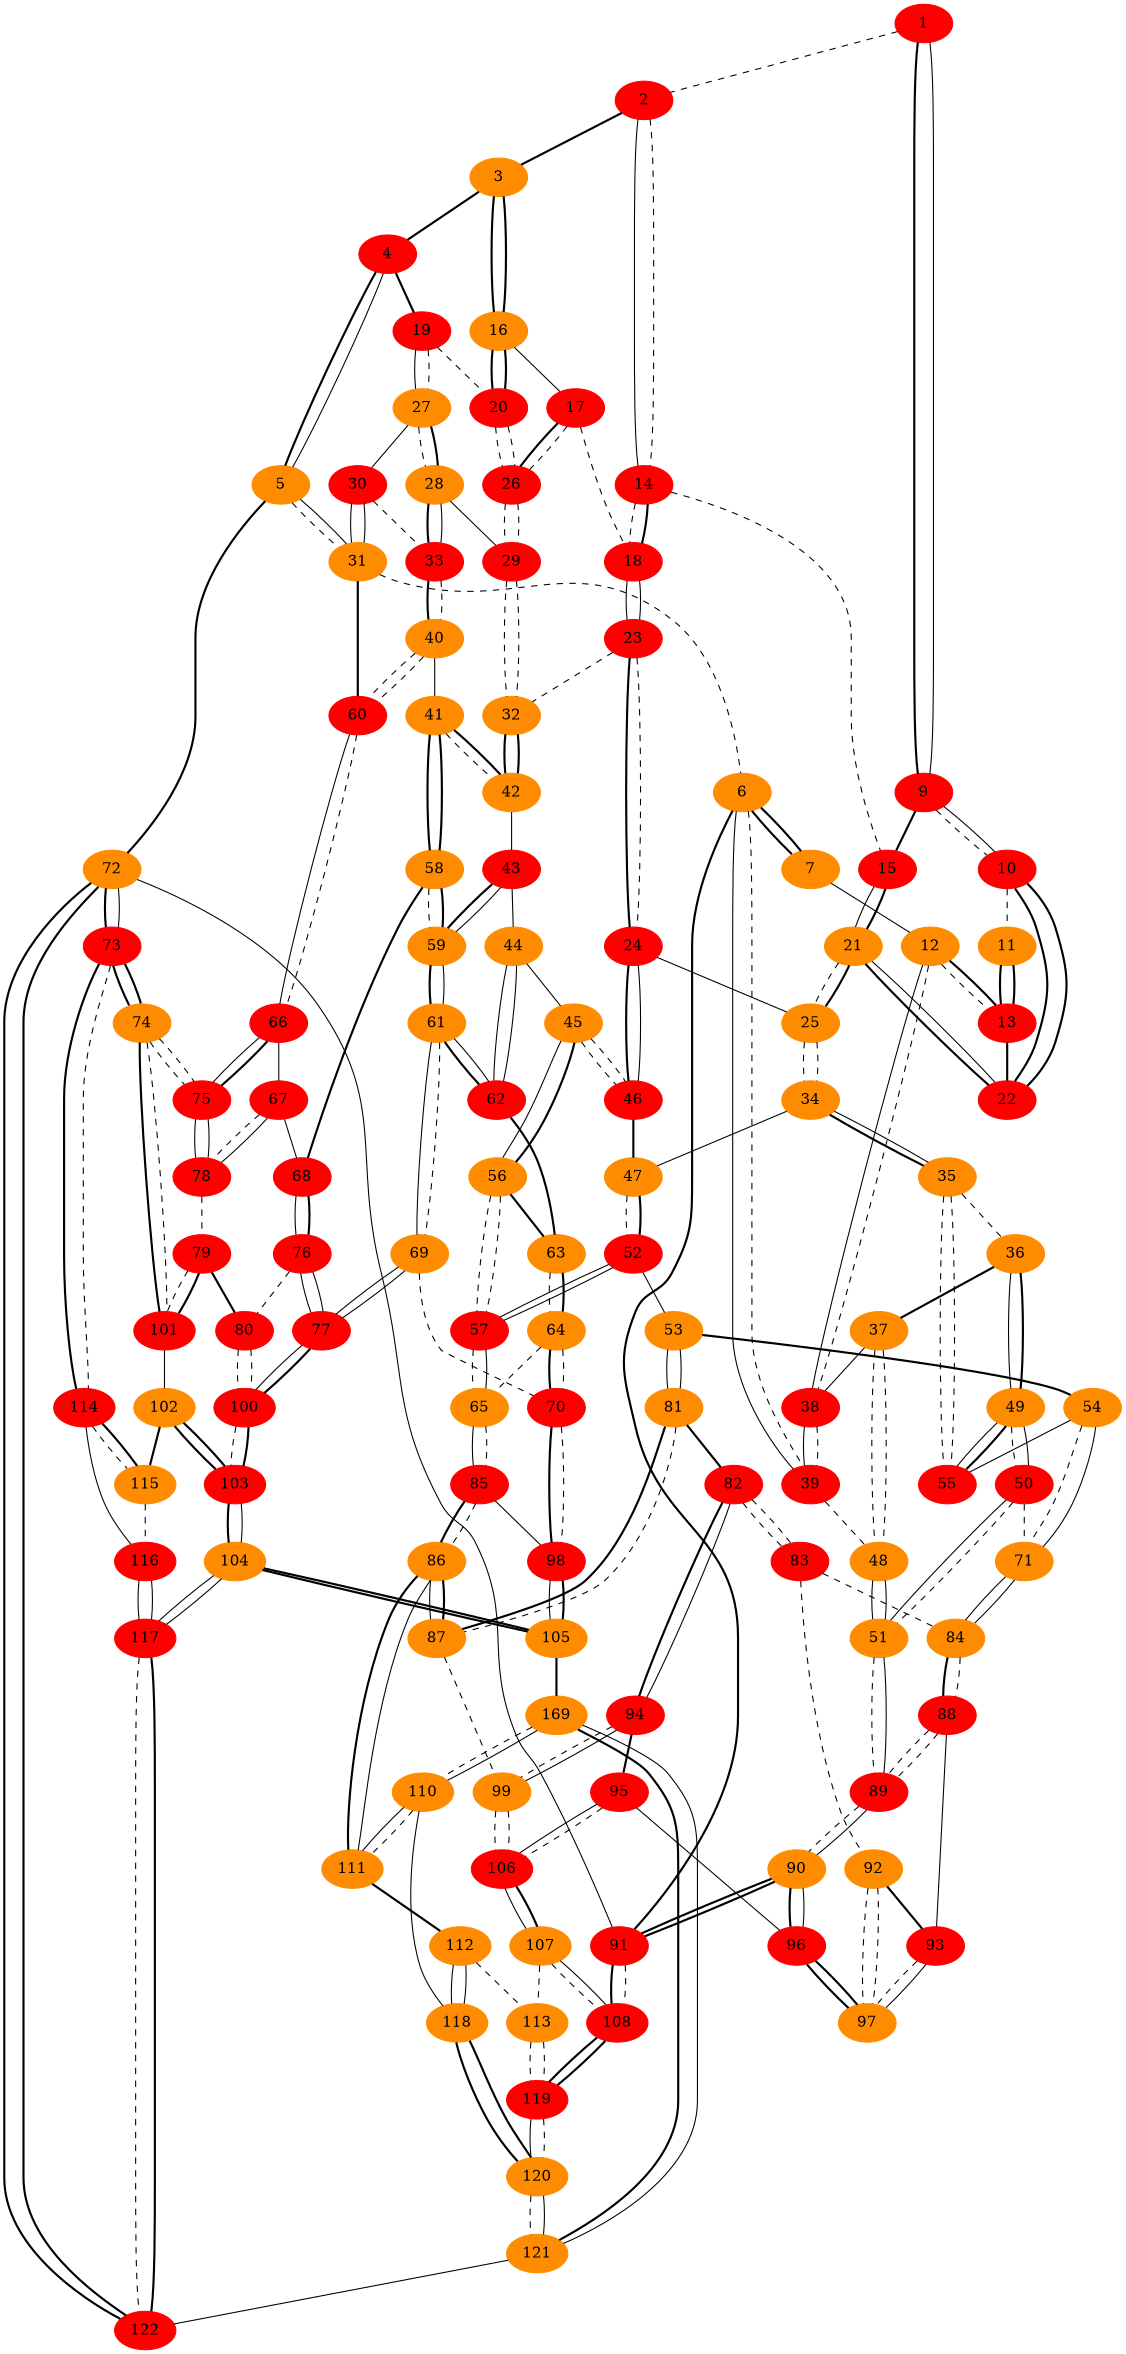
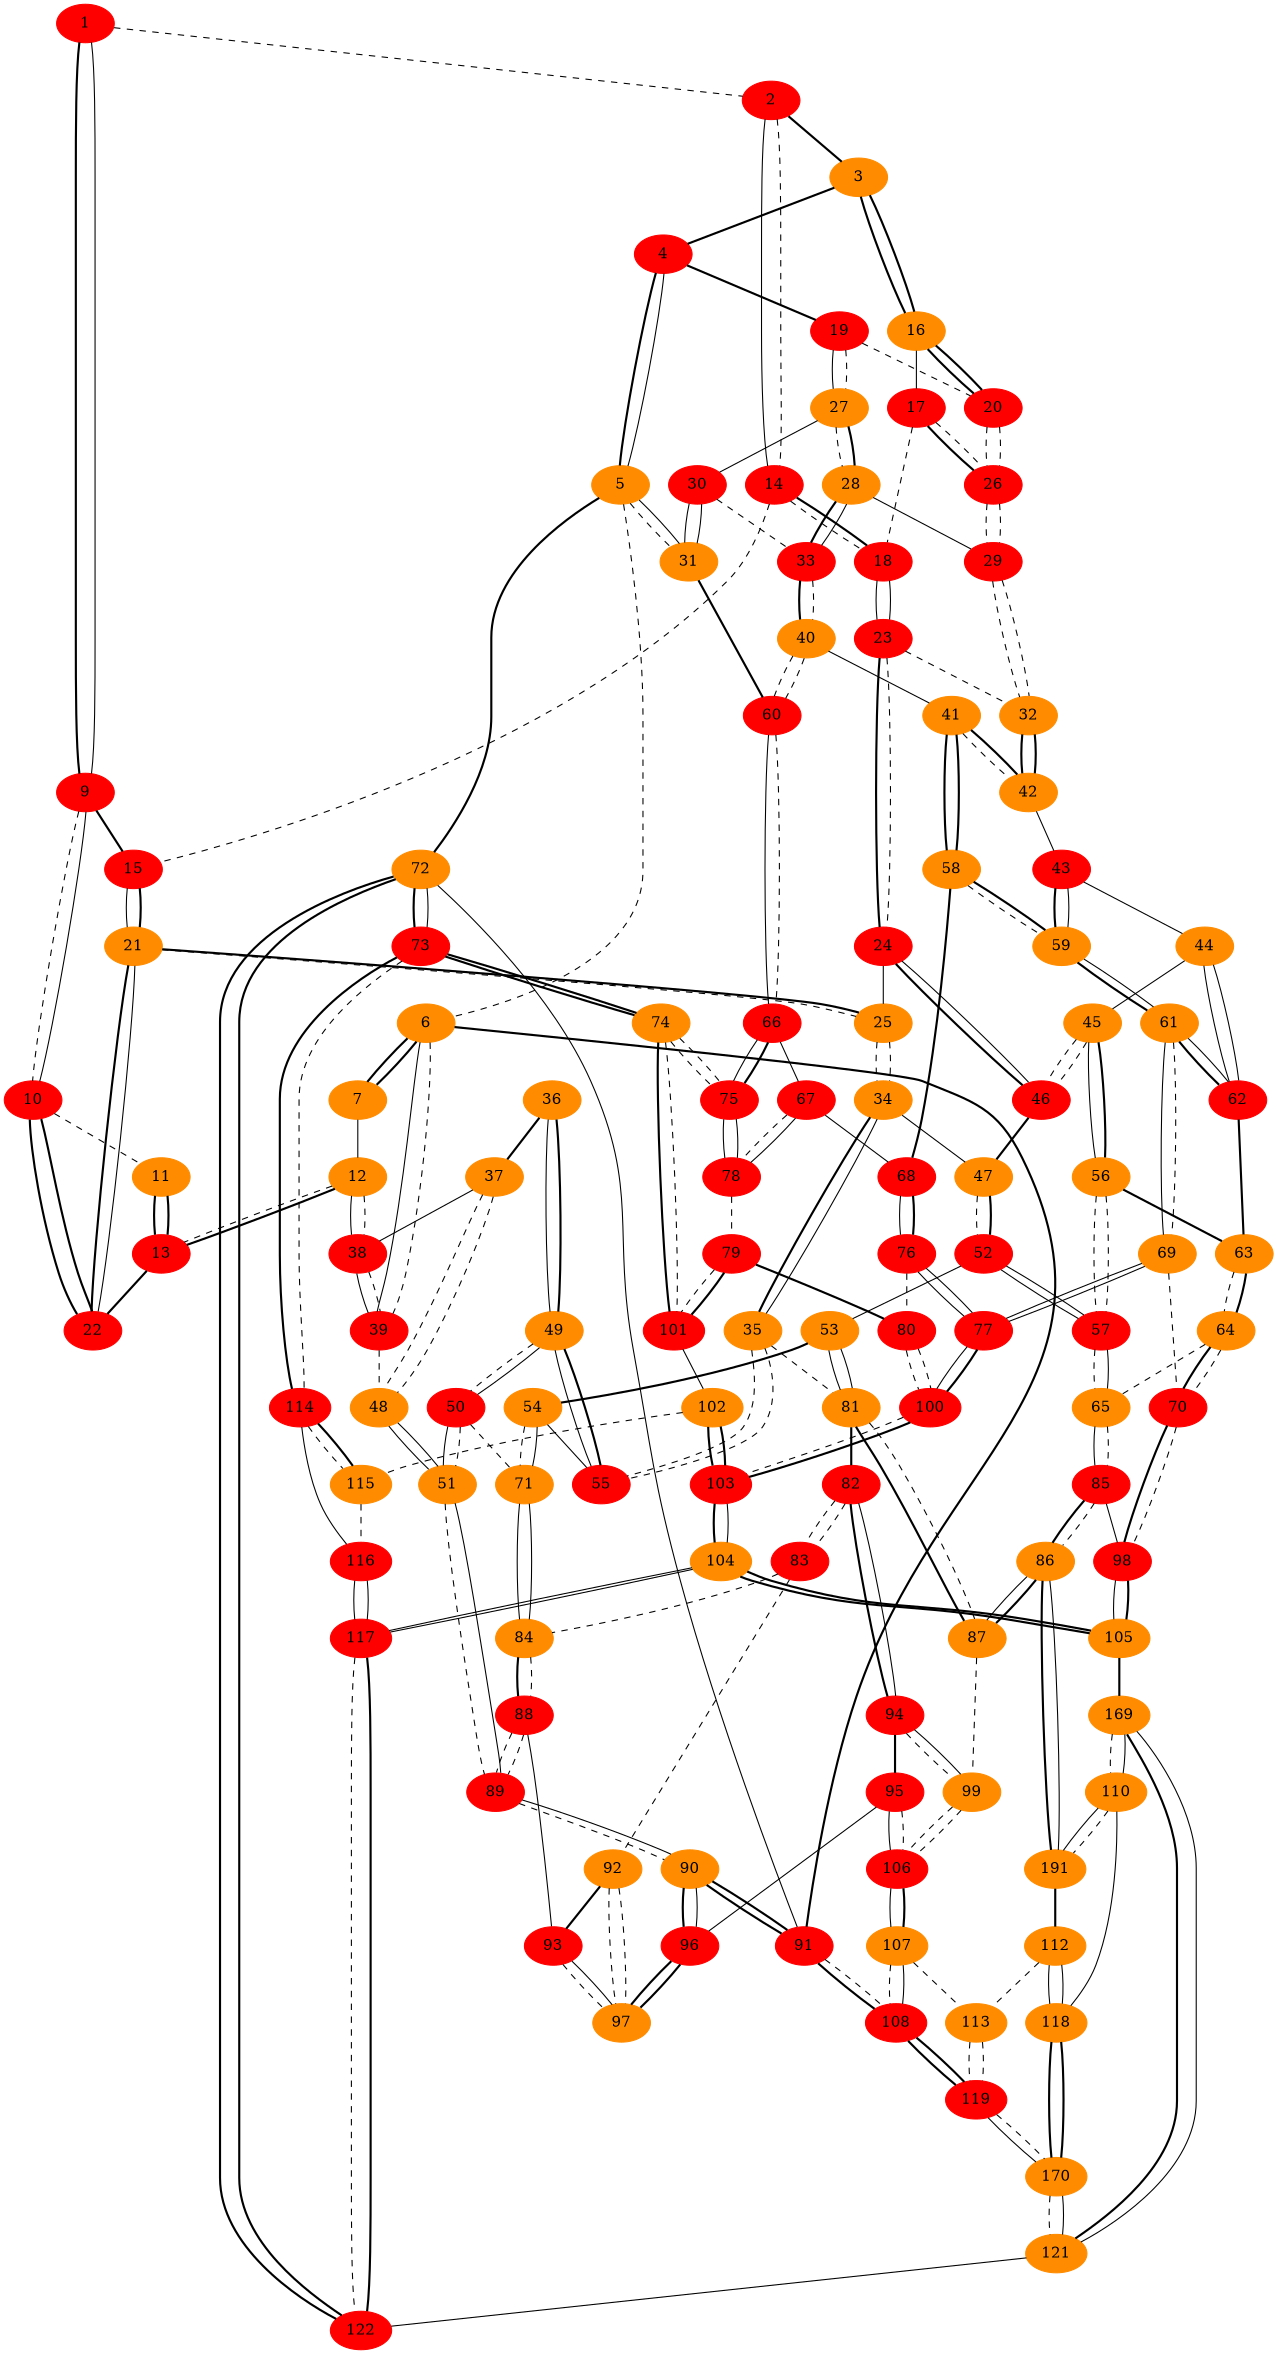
(614, 590) -> (643, 815)
(982, 1215) -> (802, 1369)
(155, 1446) -> (511, 1441)
(352, 1869) -> (1055, 1869)
(537, 2177) -> (1056, 2177)
